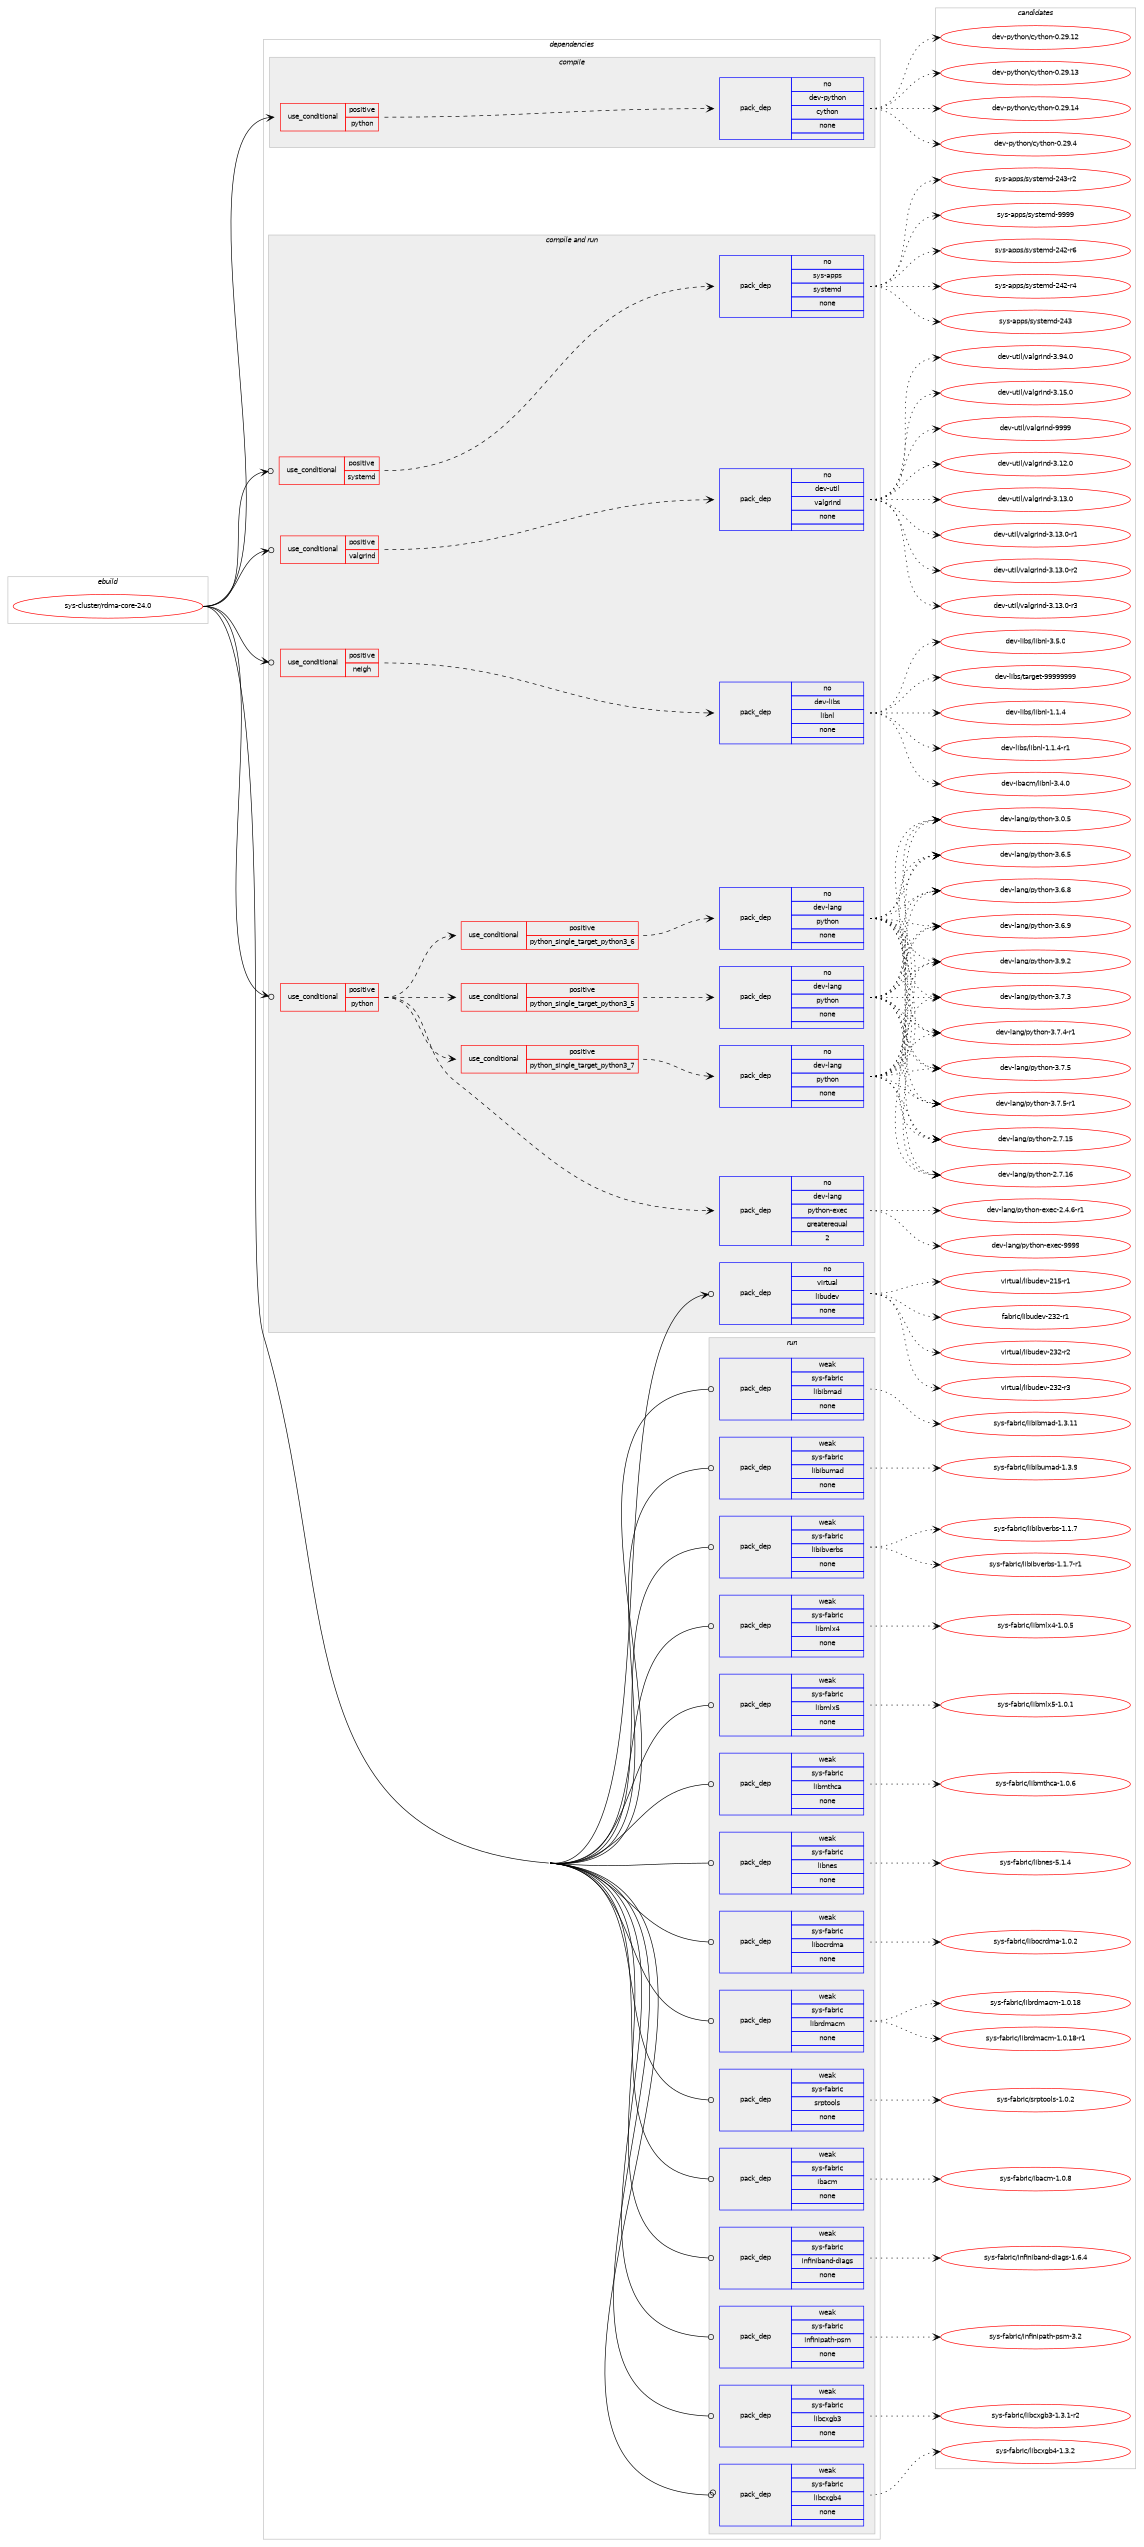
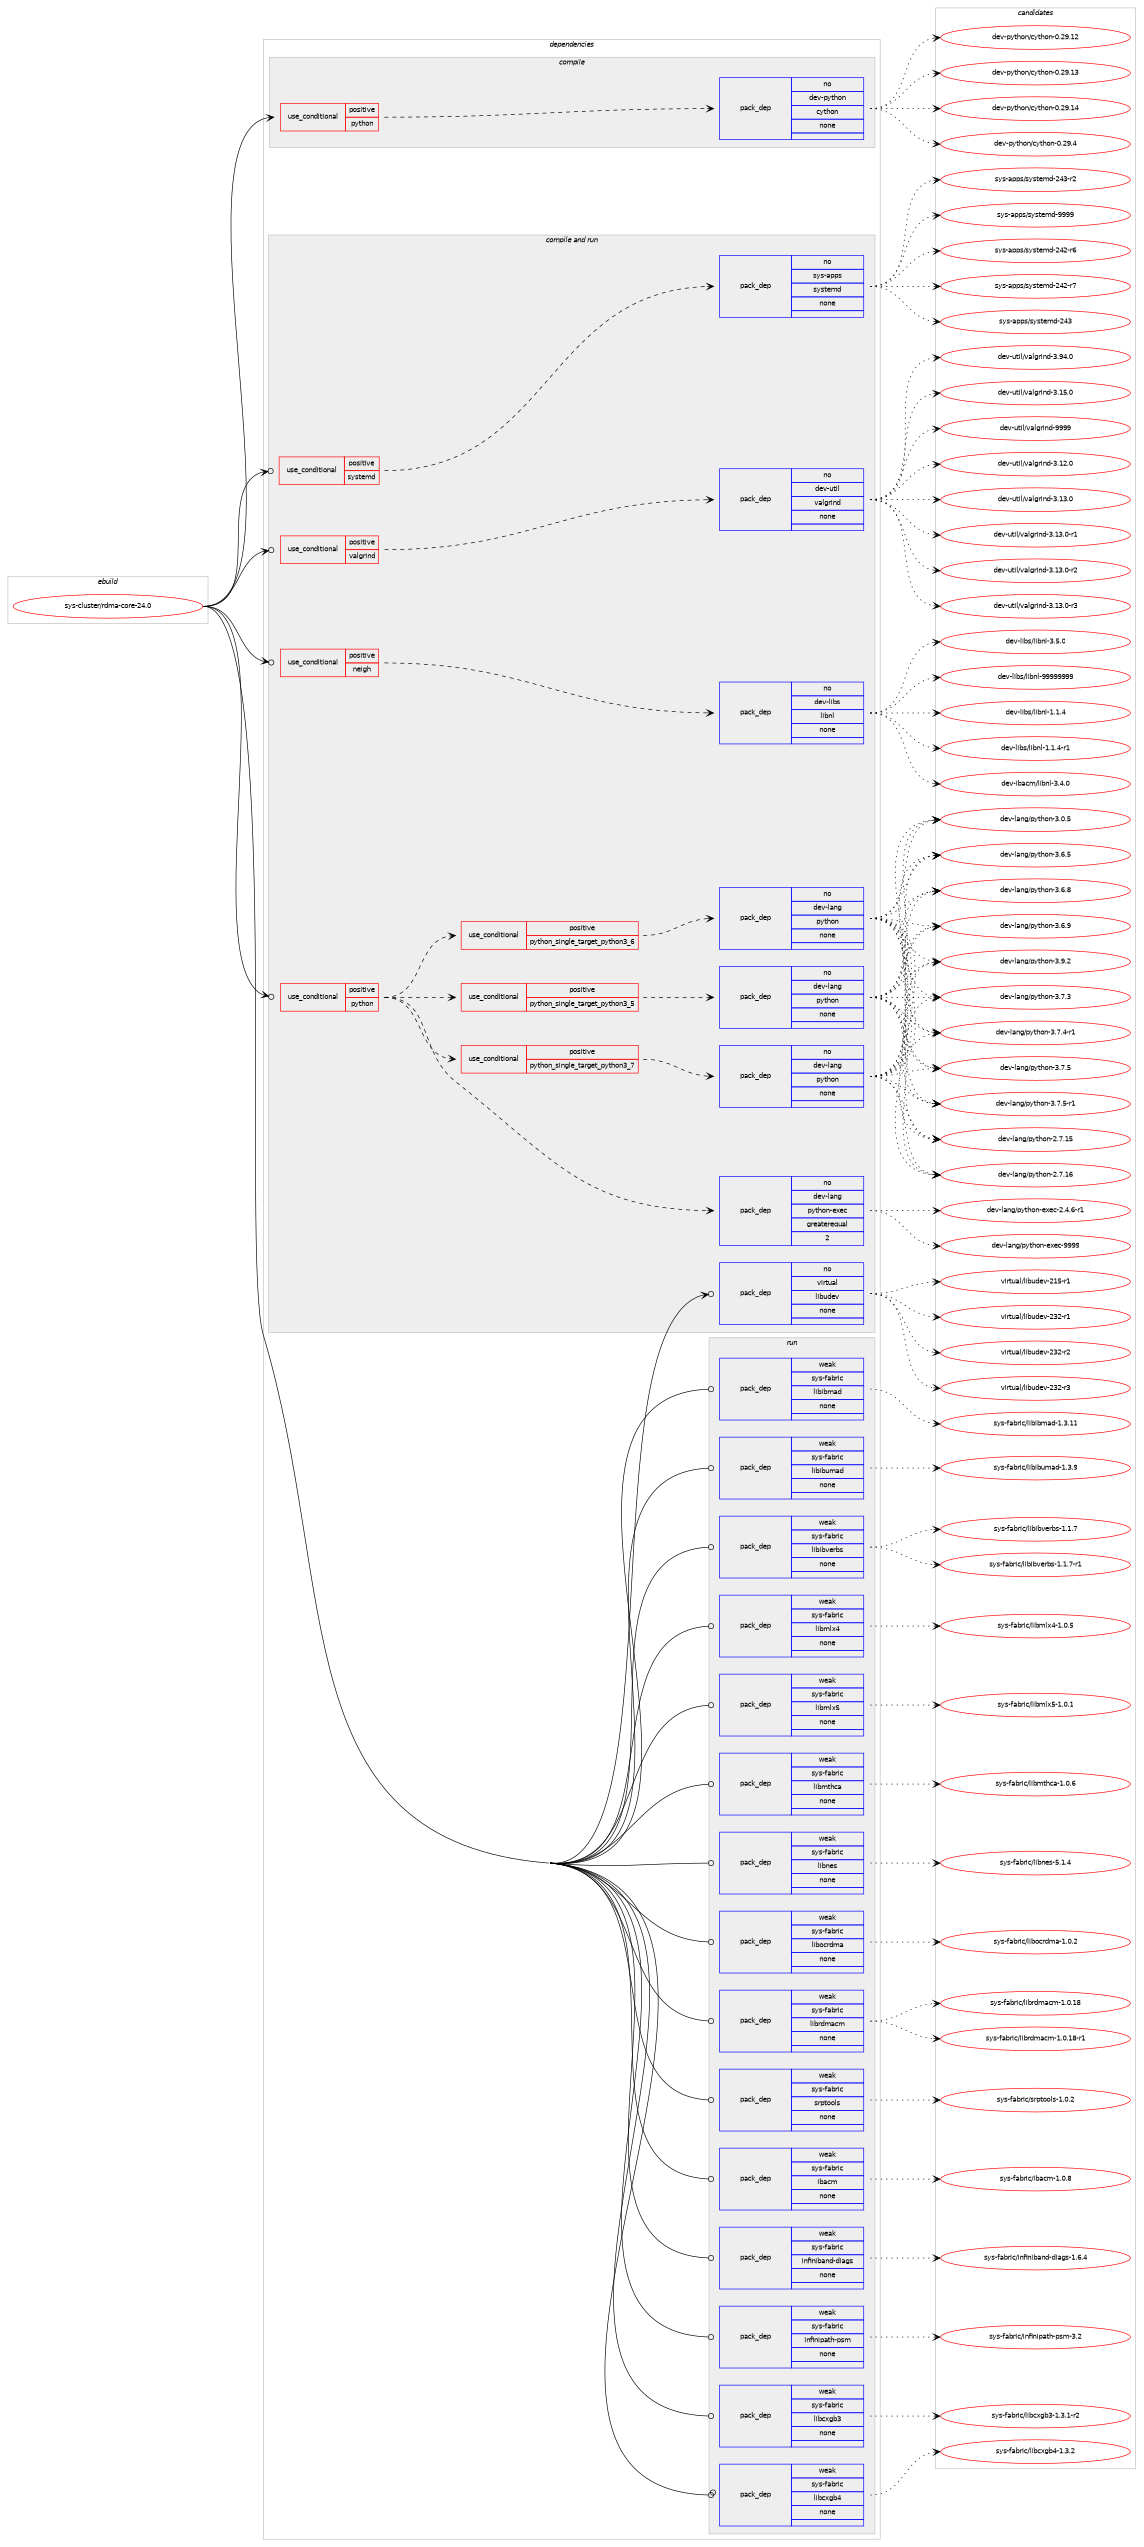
(1036, 286) -> (1036, 286)
(1036, 677) -> (1036, 677)
(1036, 1317) -> (1036, 1317)
